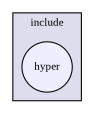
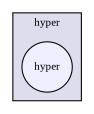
(47, 23) -> (47, 23)
